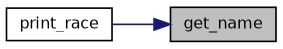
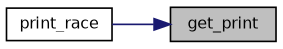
(223, 24) -> (223, 24)
